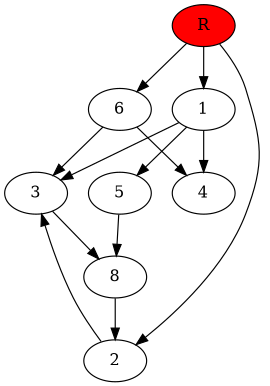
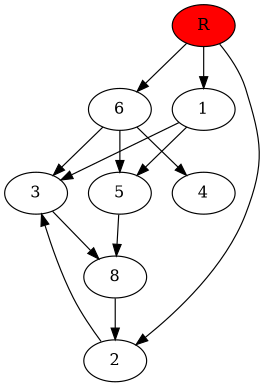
none -> (120, 143)
(204, 146) -> none
